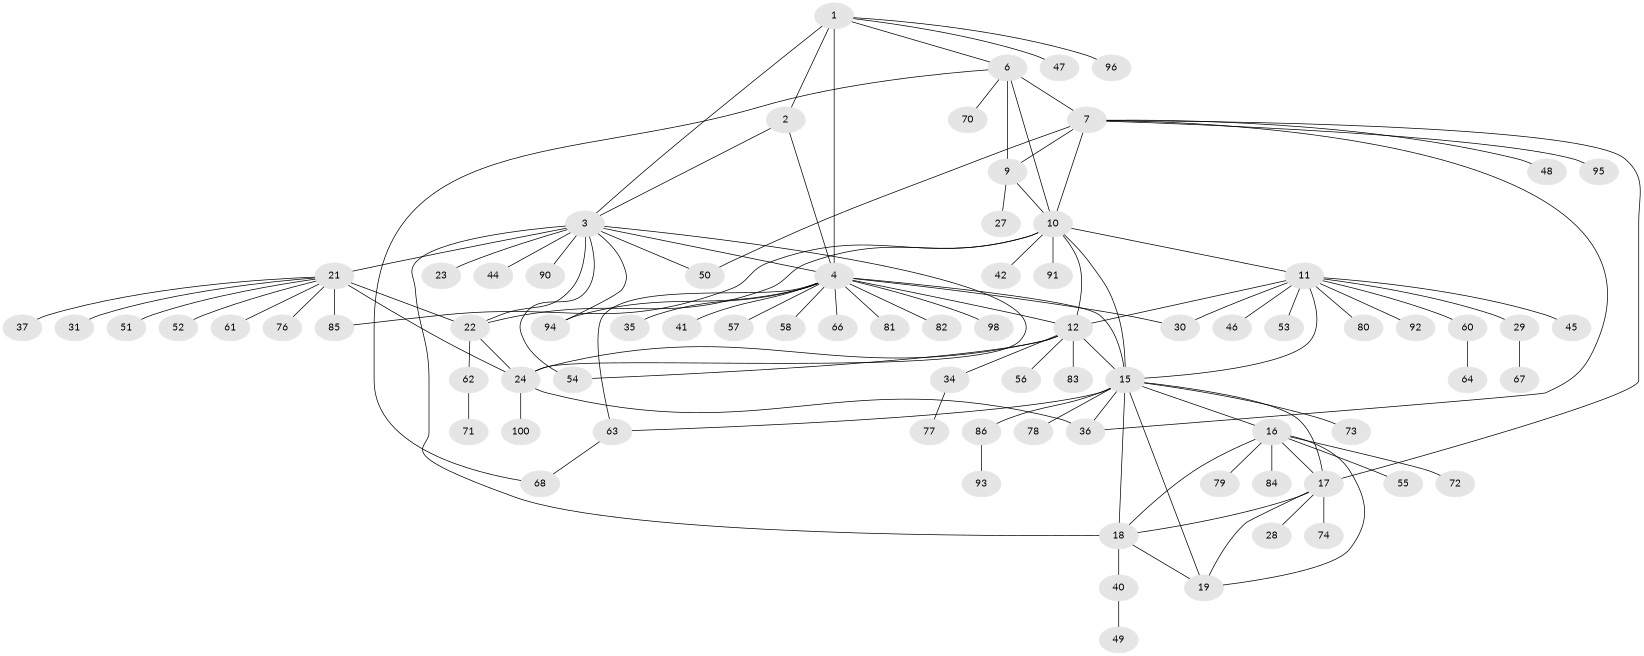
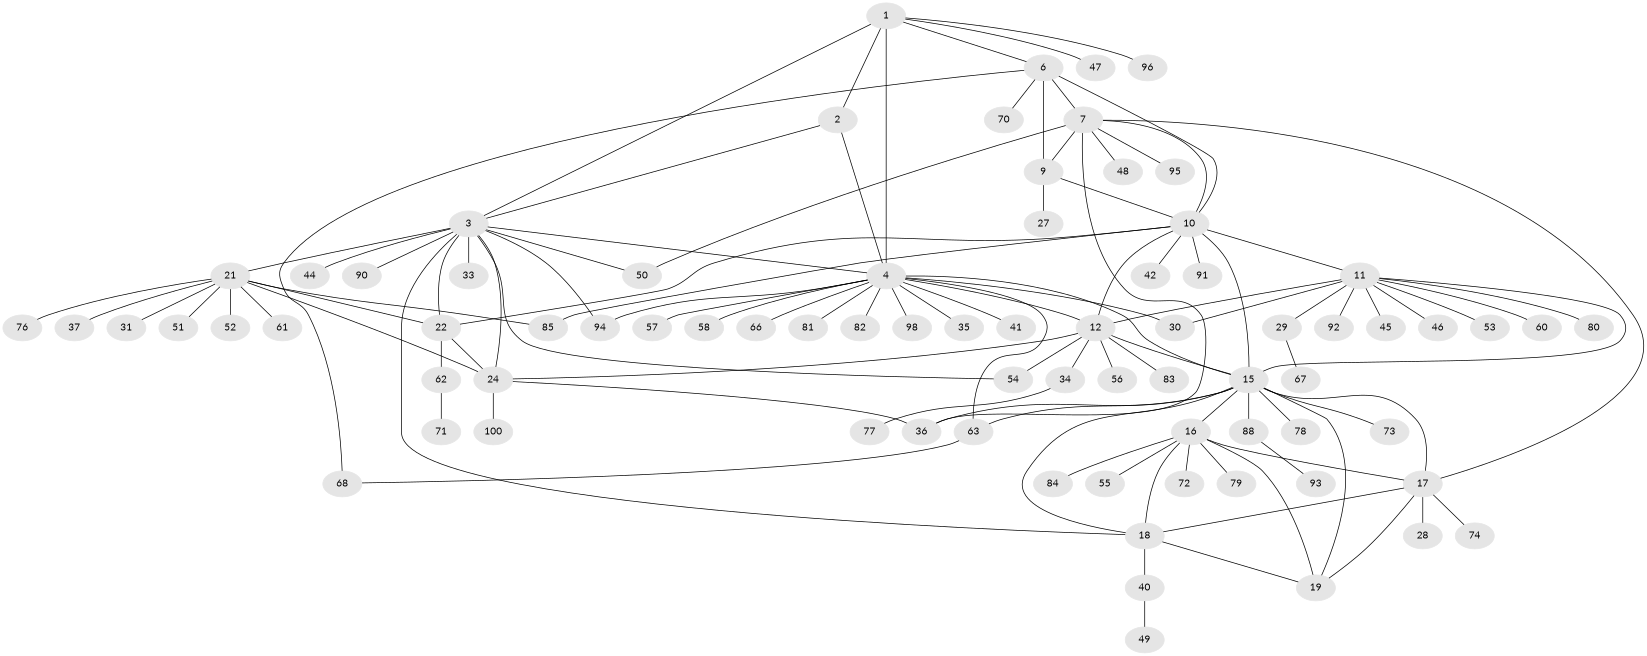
(441, 276) -> (469, 276)
(1468, 380) -> none
(982, 432) -> (1249, 432)
